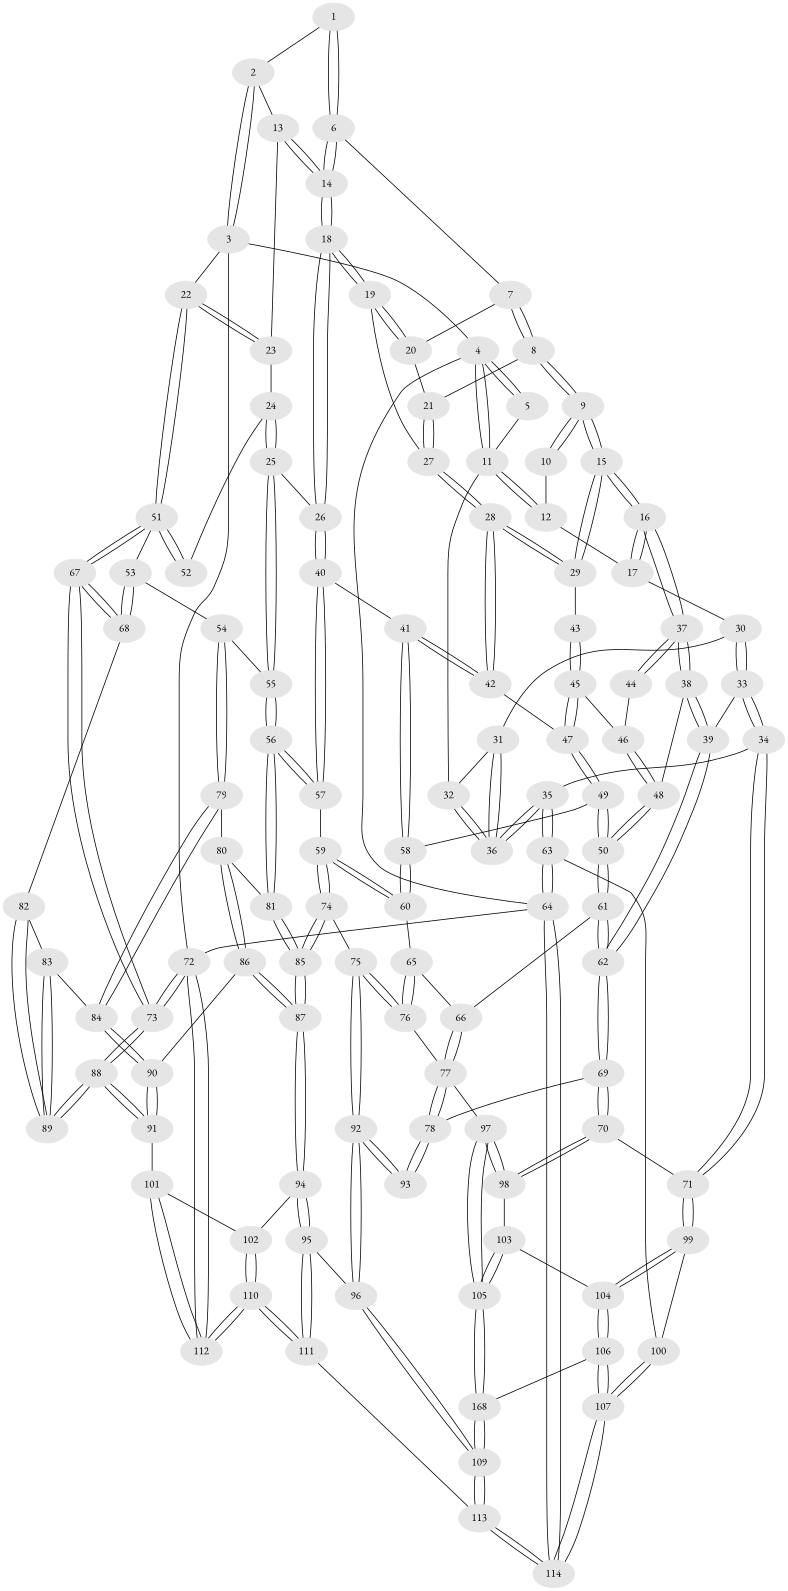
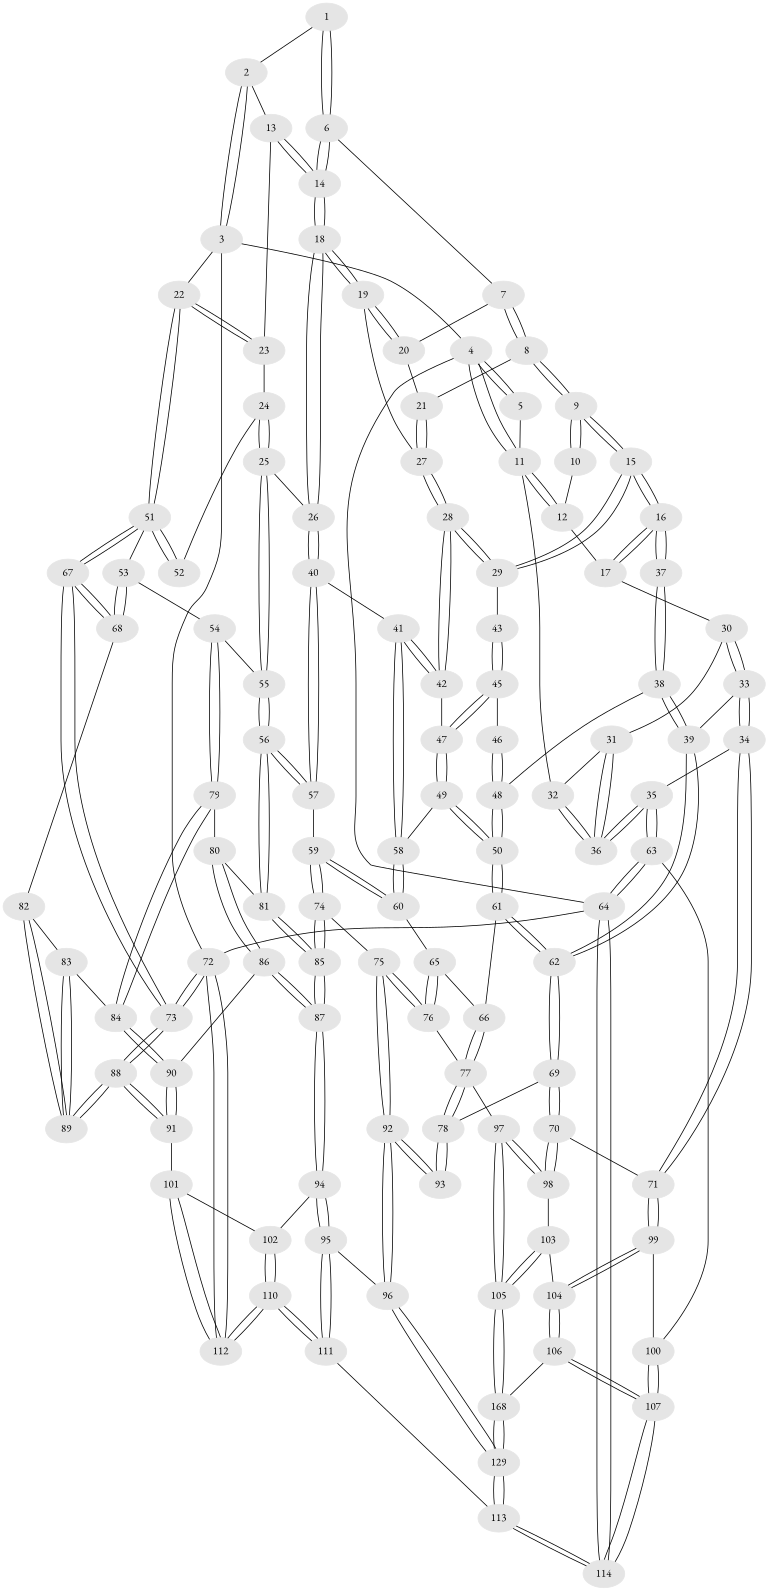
(631, 684) -> none
(480, 1463) -> (499, 1463)
